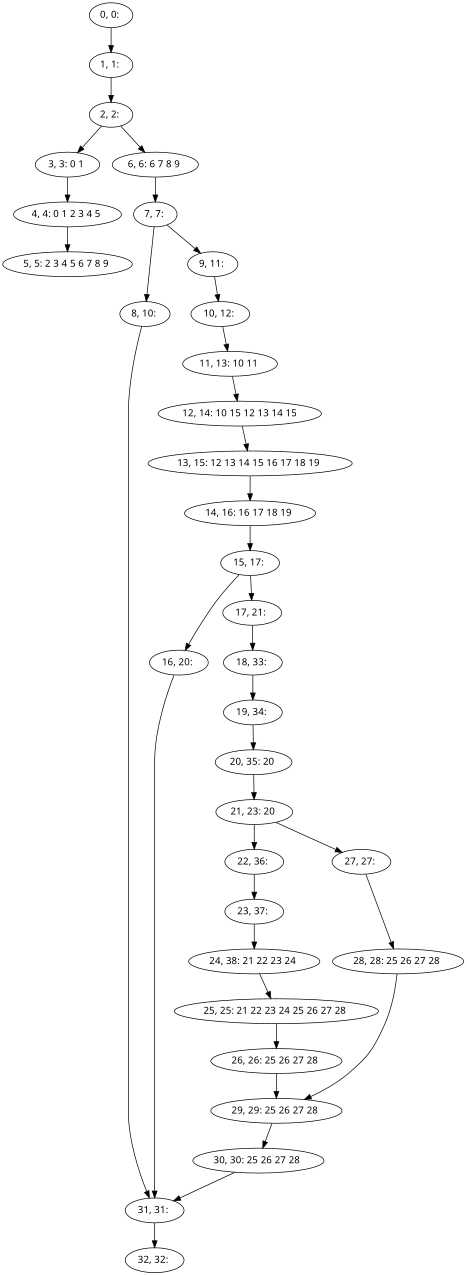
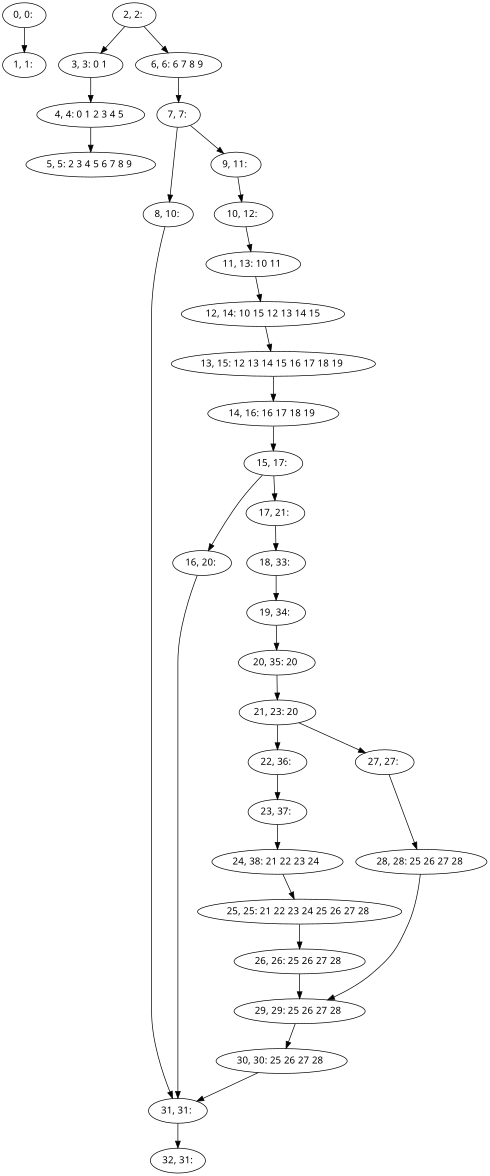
(111, 87) -> none
(155, 1260) -> (178, 1161)
